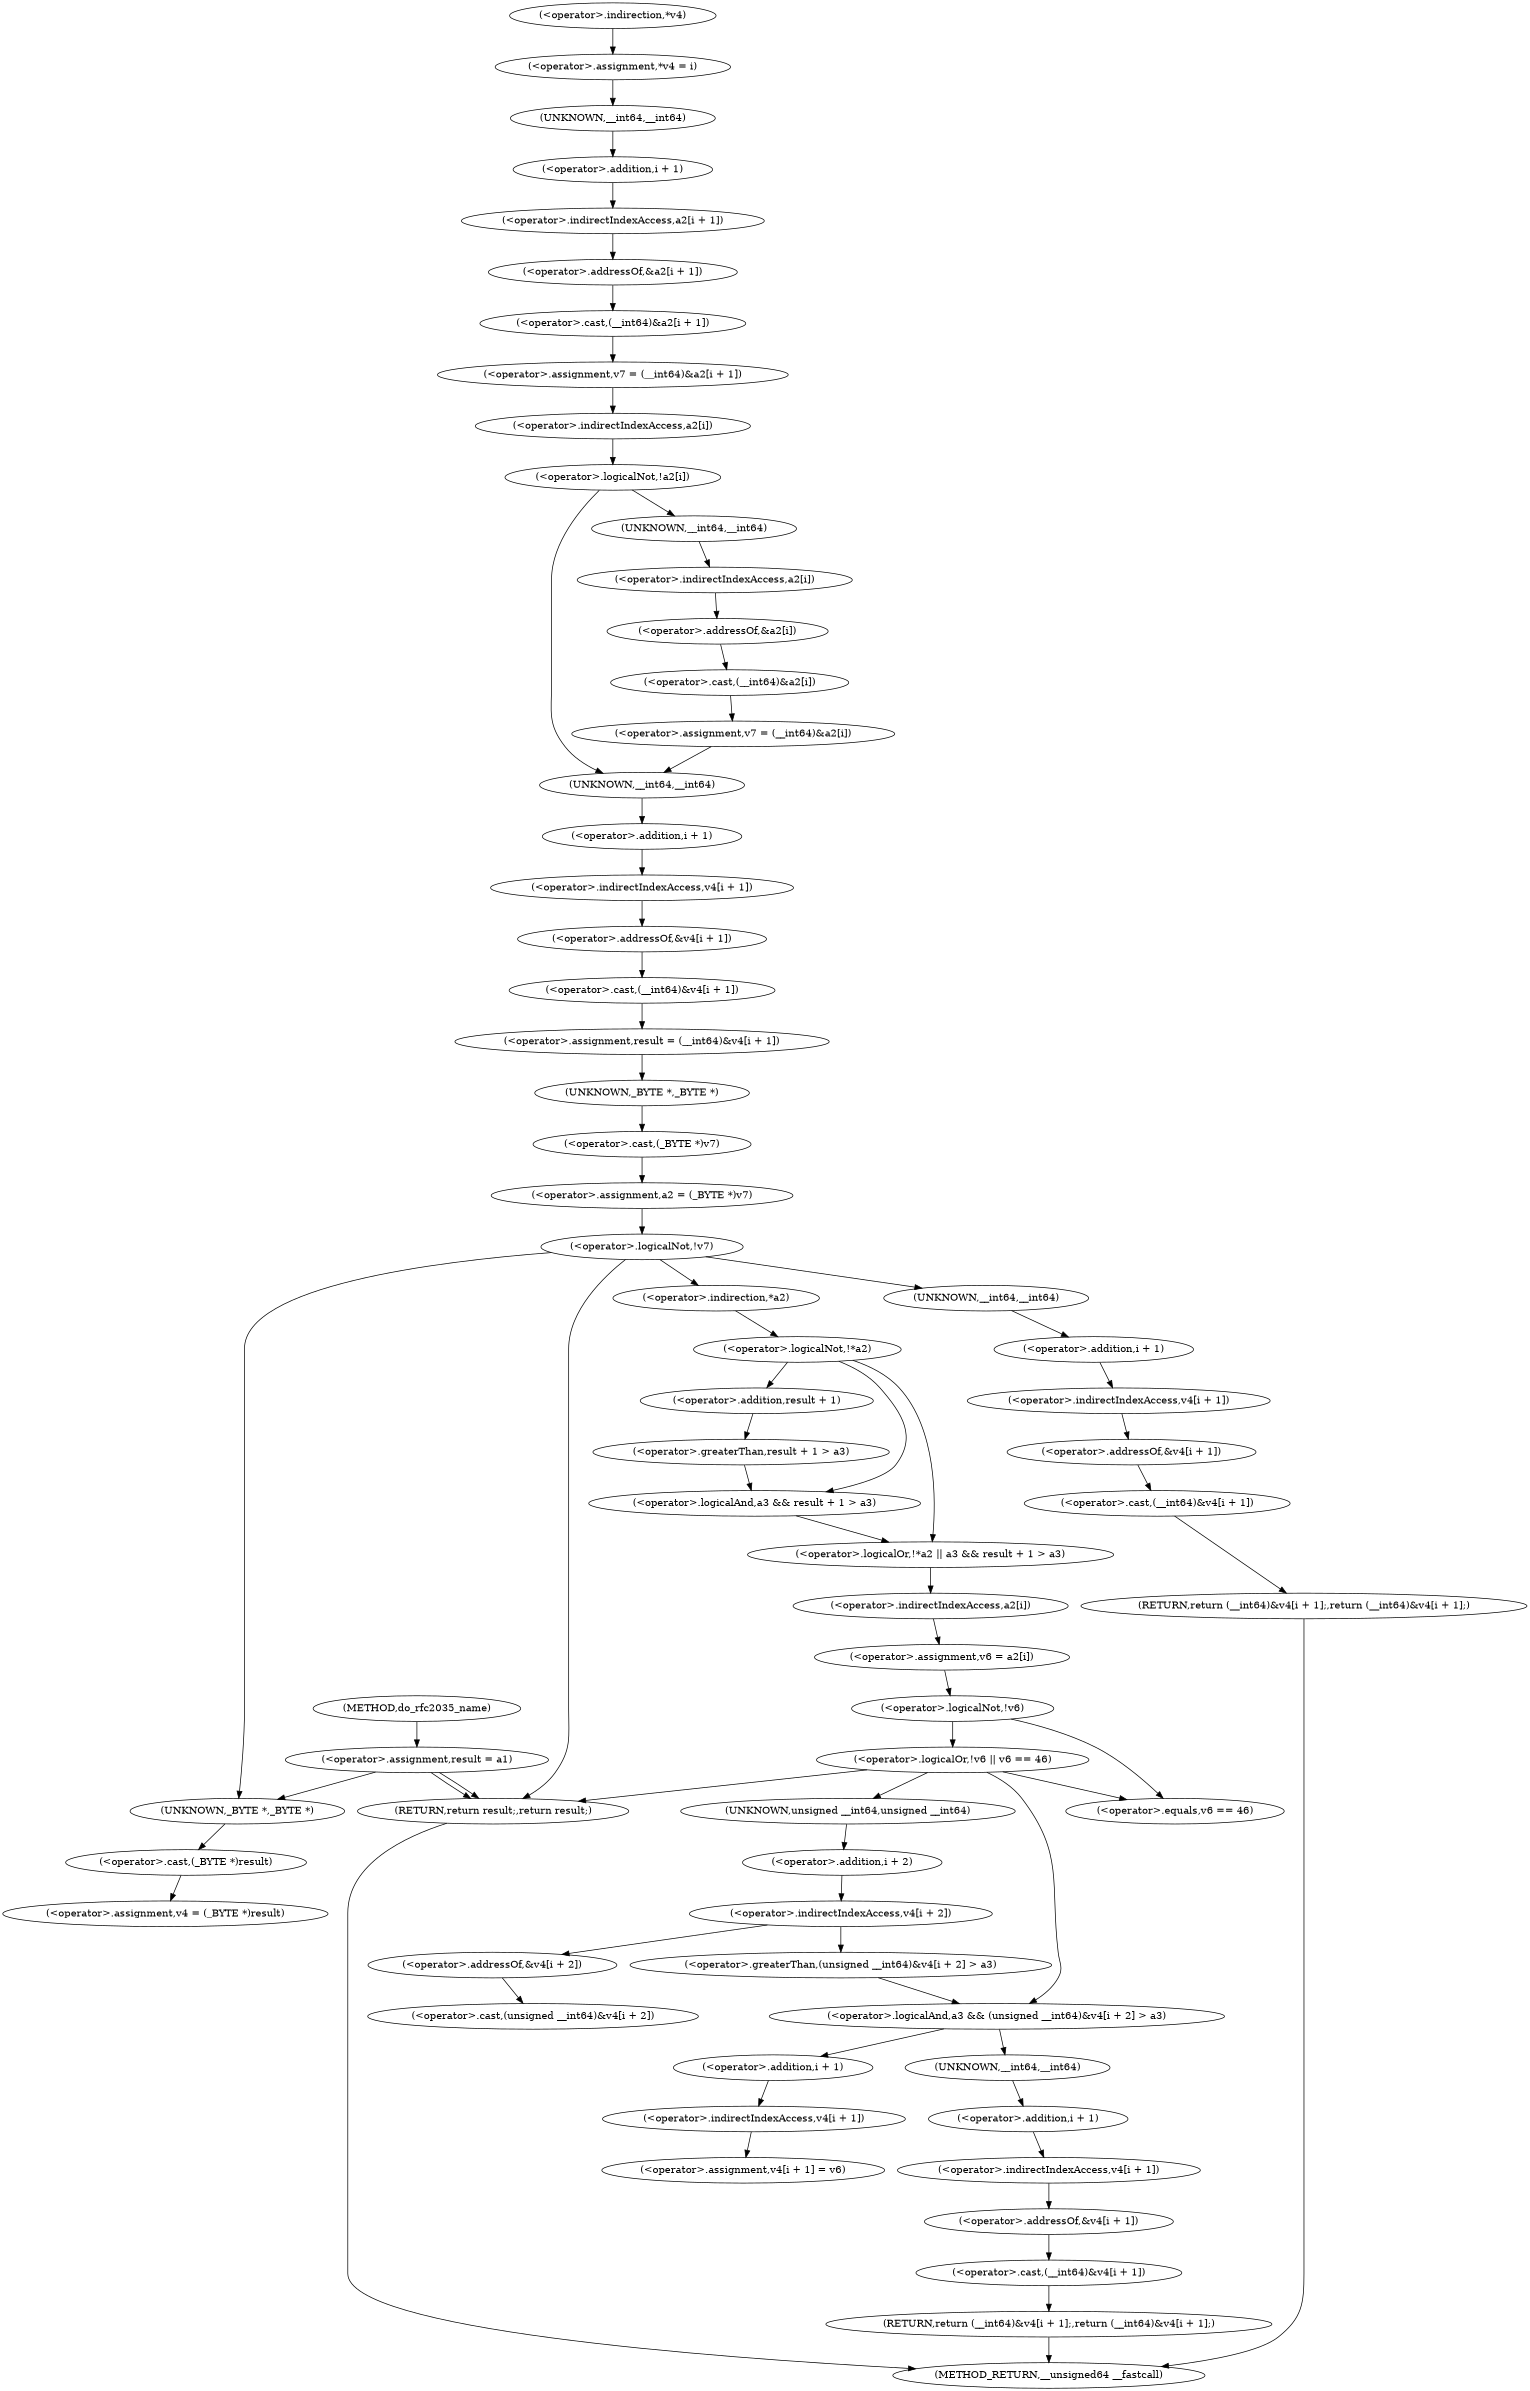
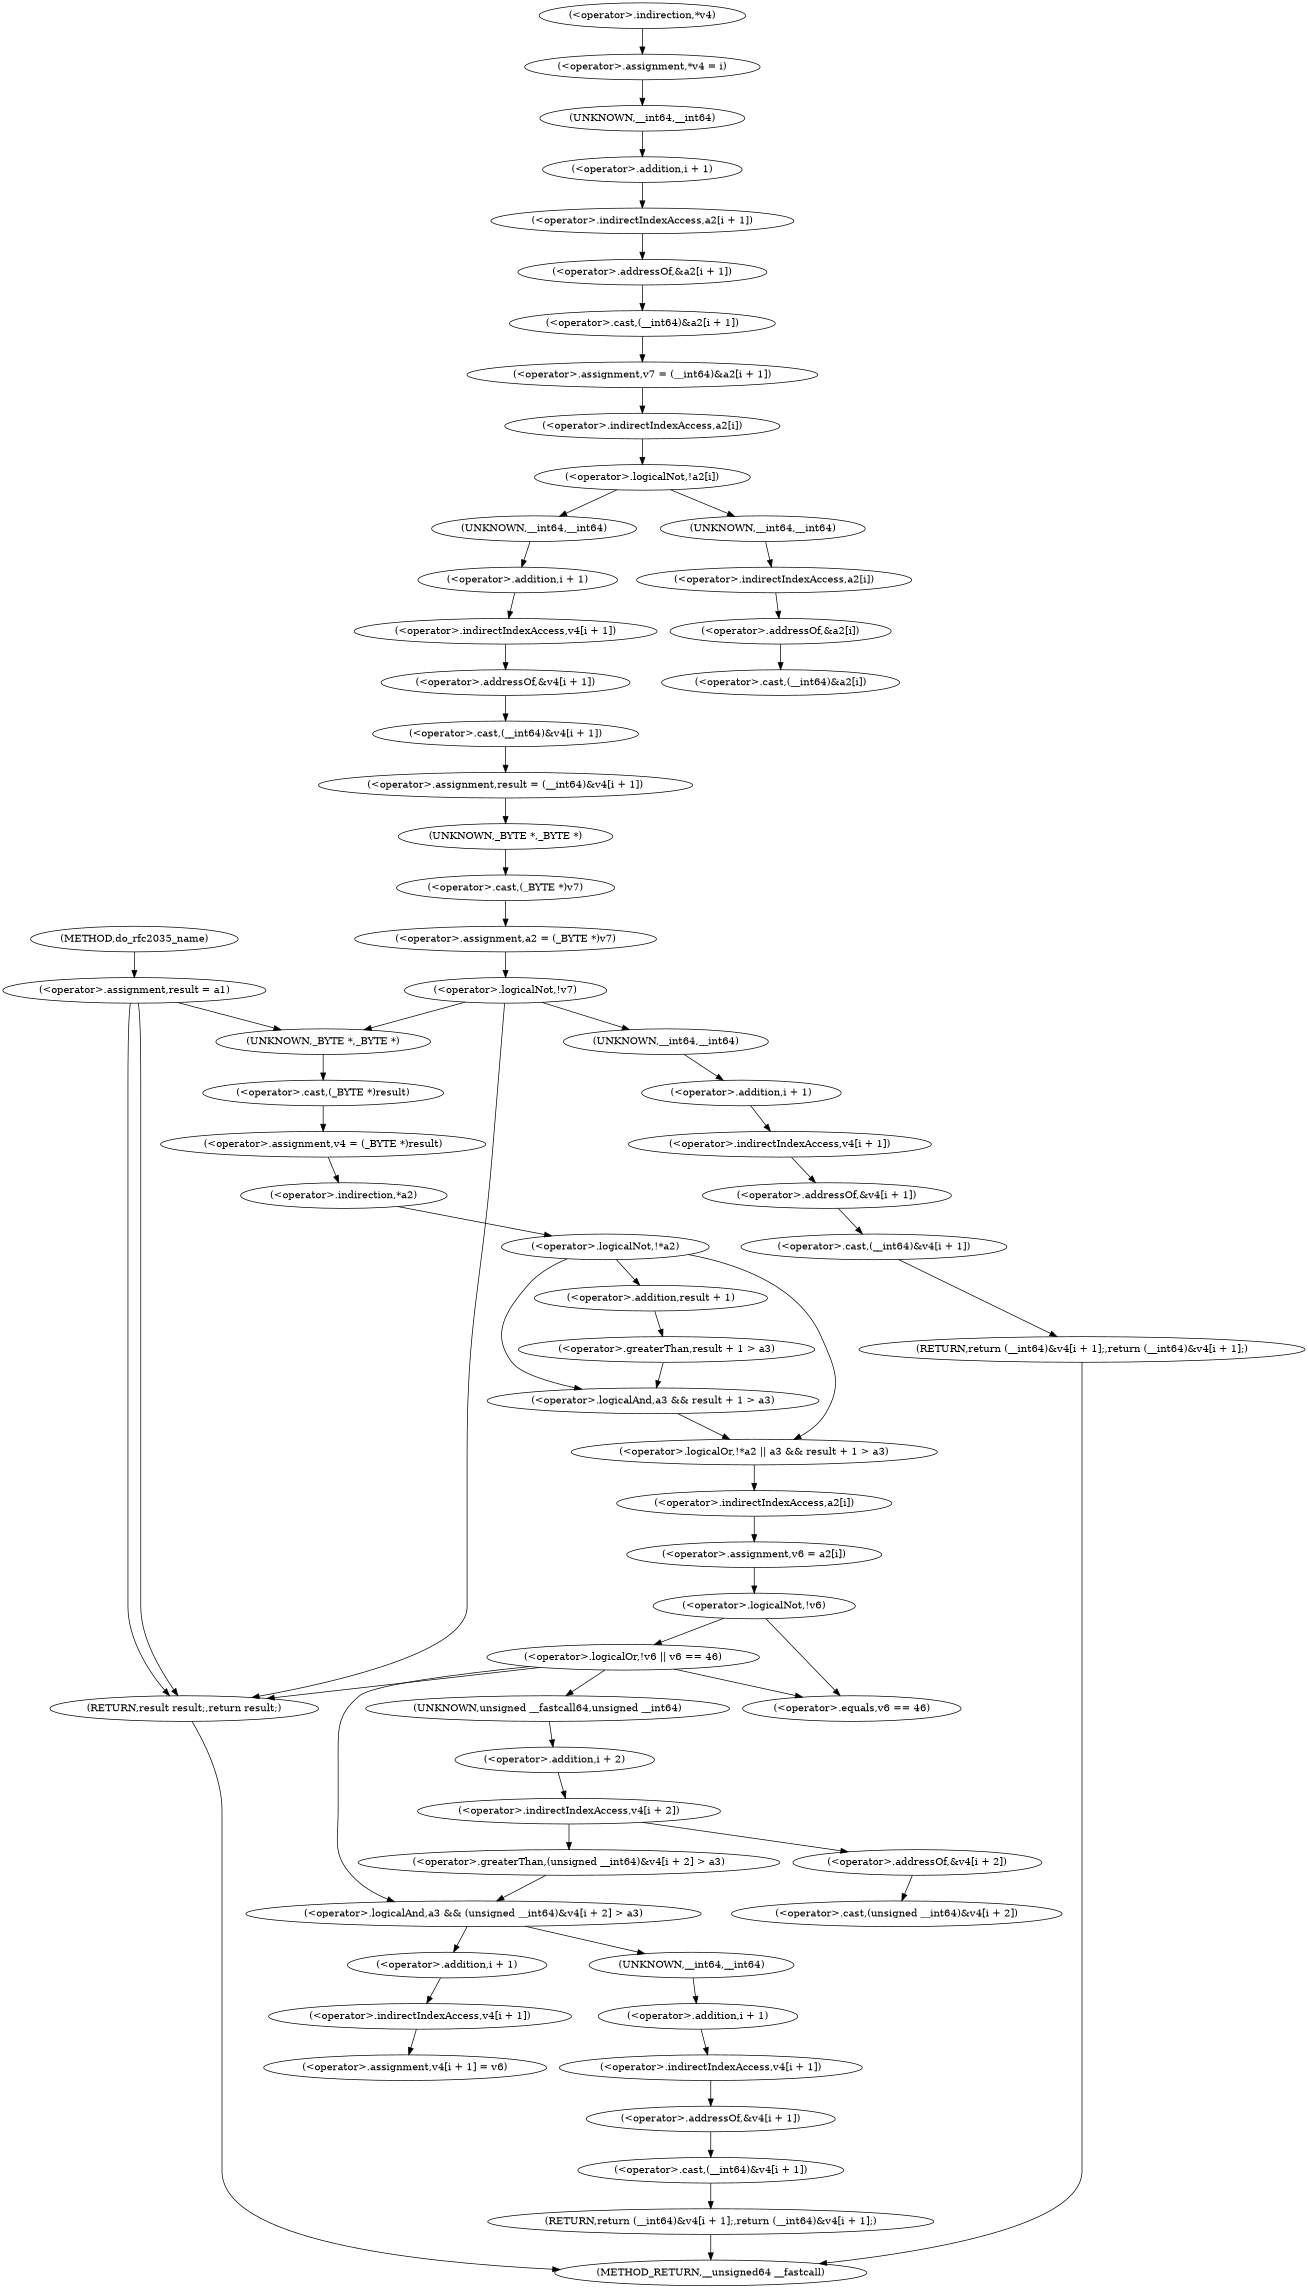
(733, 734) -> none
(676, 1270) -> (332, 1167)
(493, 1811) -> (184, 1709)
(848, 1811) -> (548, 1709)
